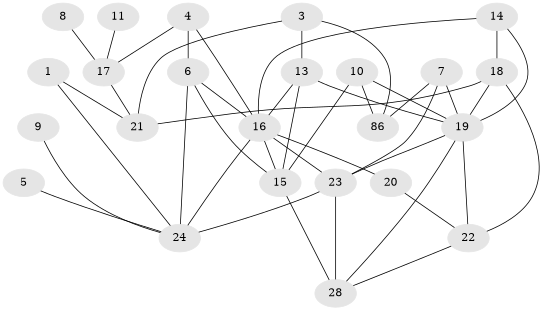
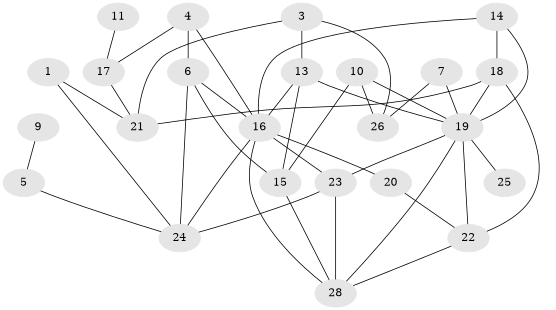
(63, 17) -> none
(378, 127) -> (378, 127)
(406, 141) -> none
(270, 155) -> (265, 221)
none -> (505, 183)
(91, 201) -> (31, 155)
